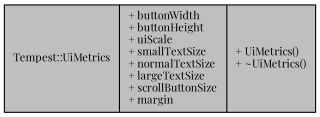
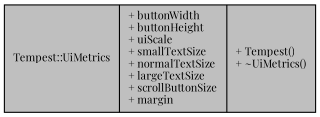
(267, 52) -> (266, 52)
